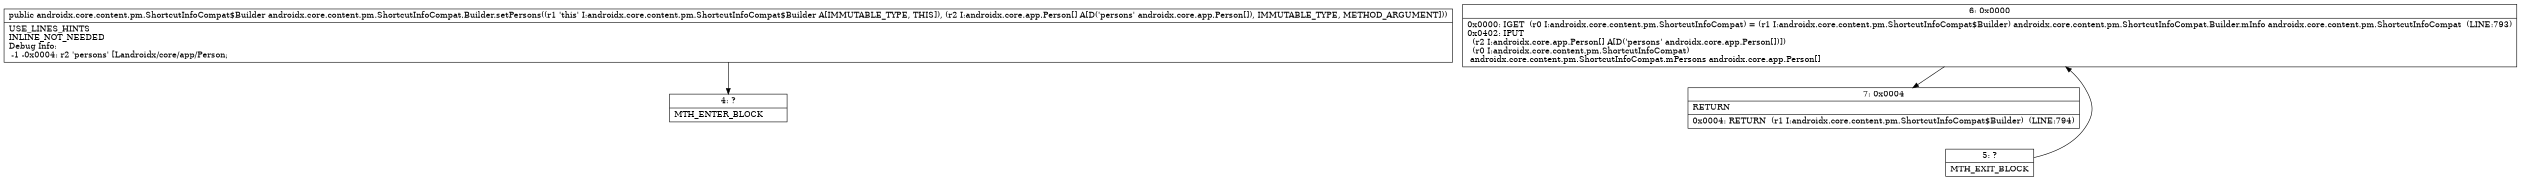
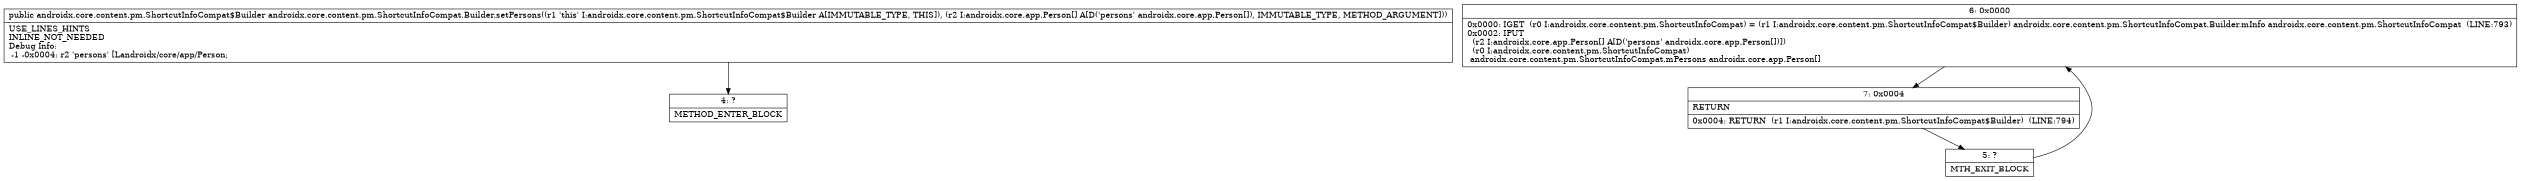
(1498, 34) -> (1498, 34)
(719, 115) -> (728, 115)
none -> (1941, 137)
